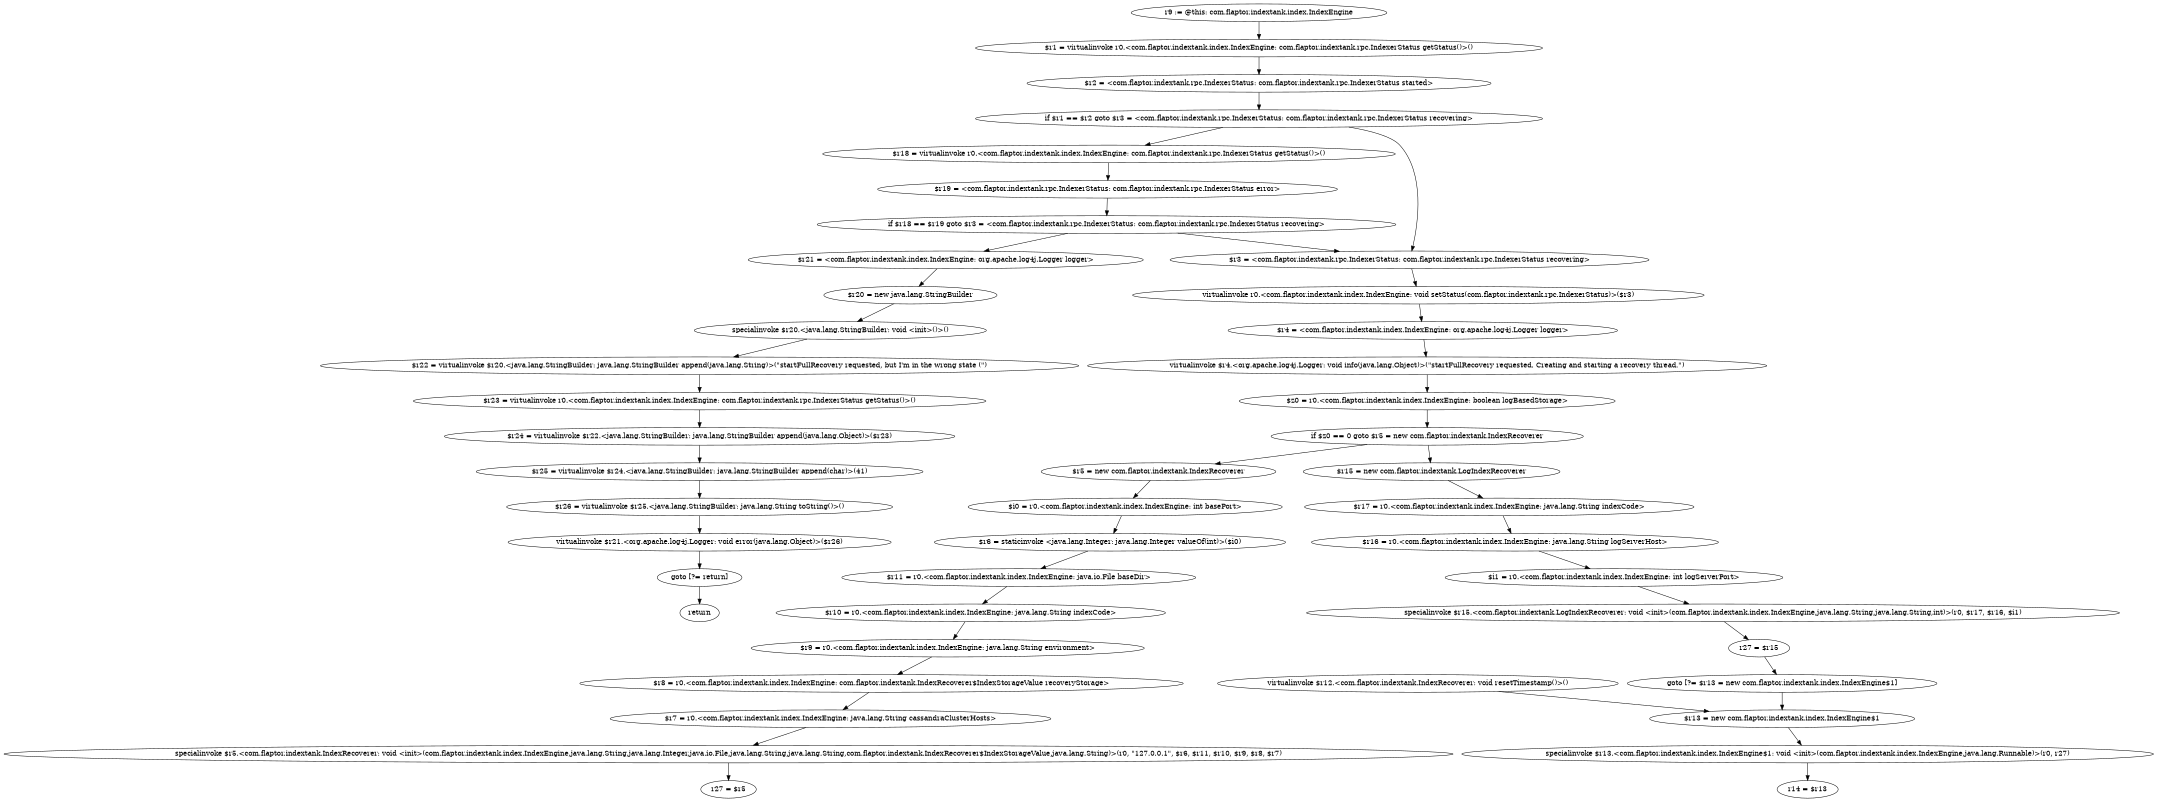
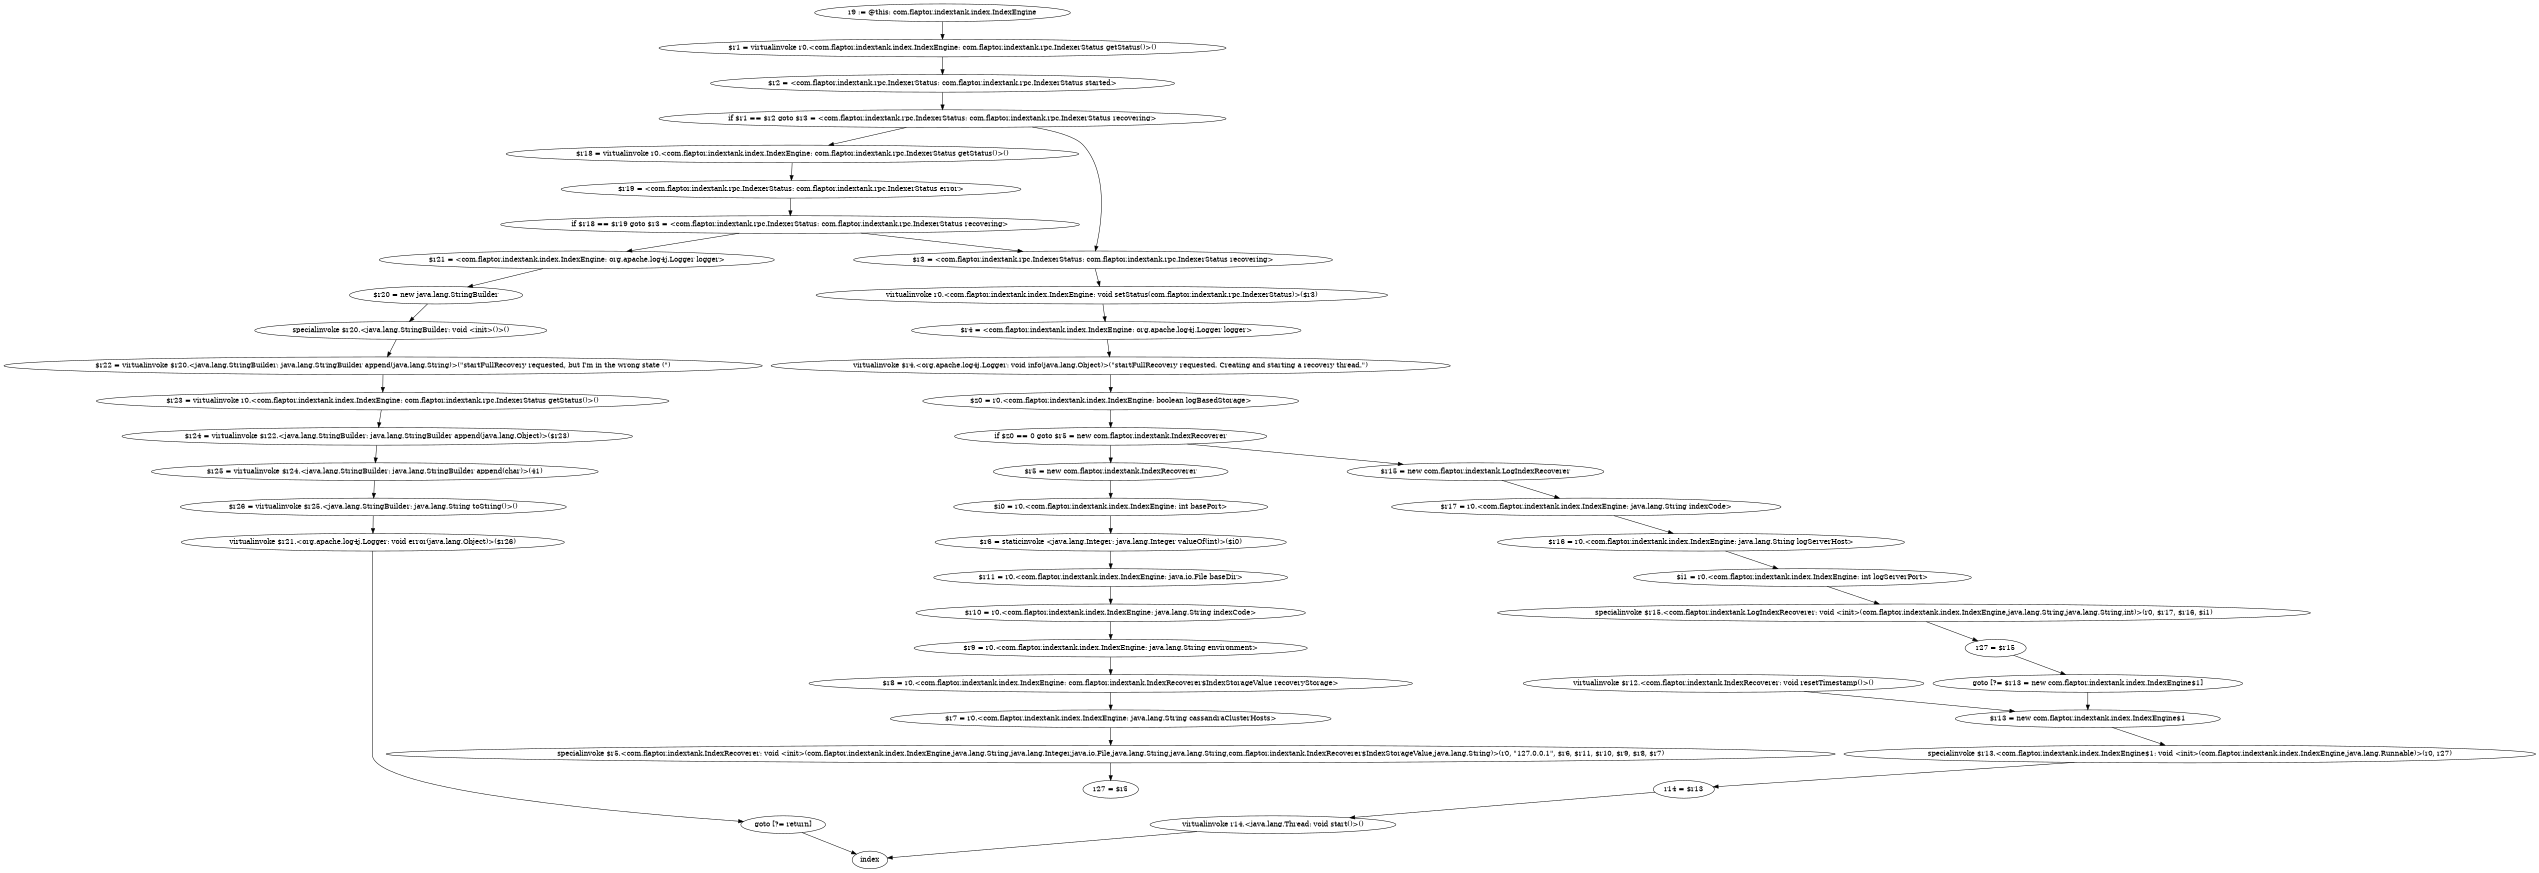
(700, 613) -> (870, 860)
none -> (1273, 825)
